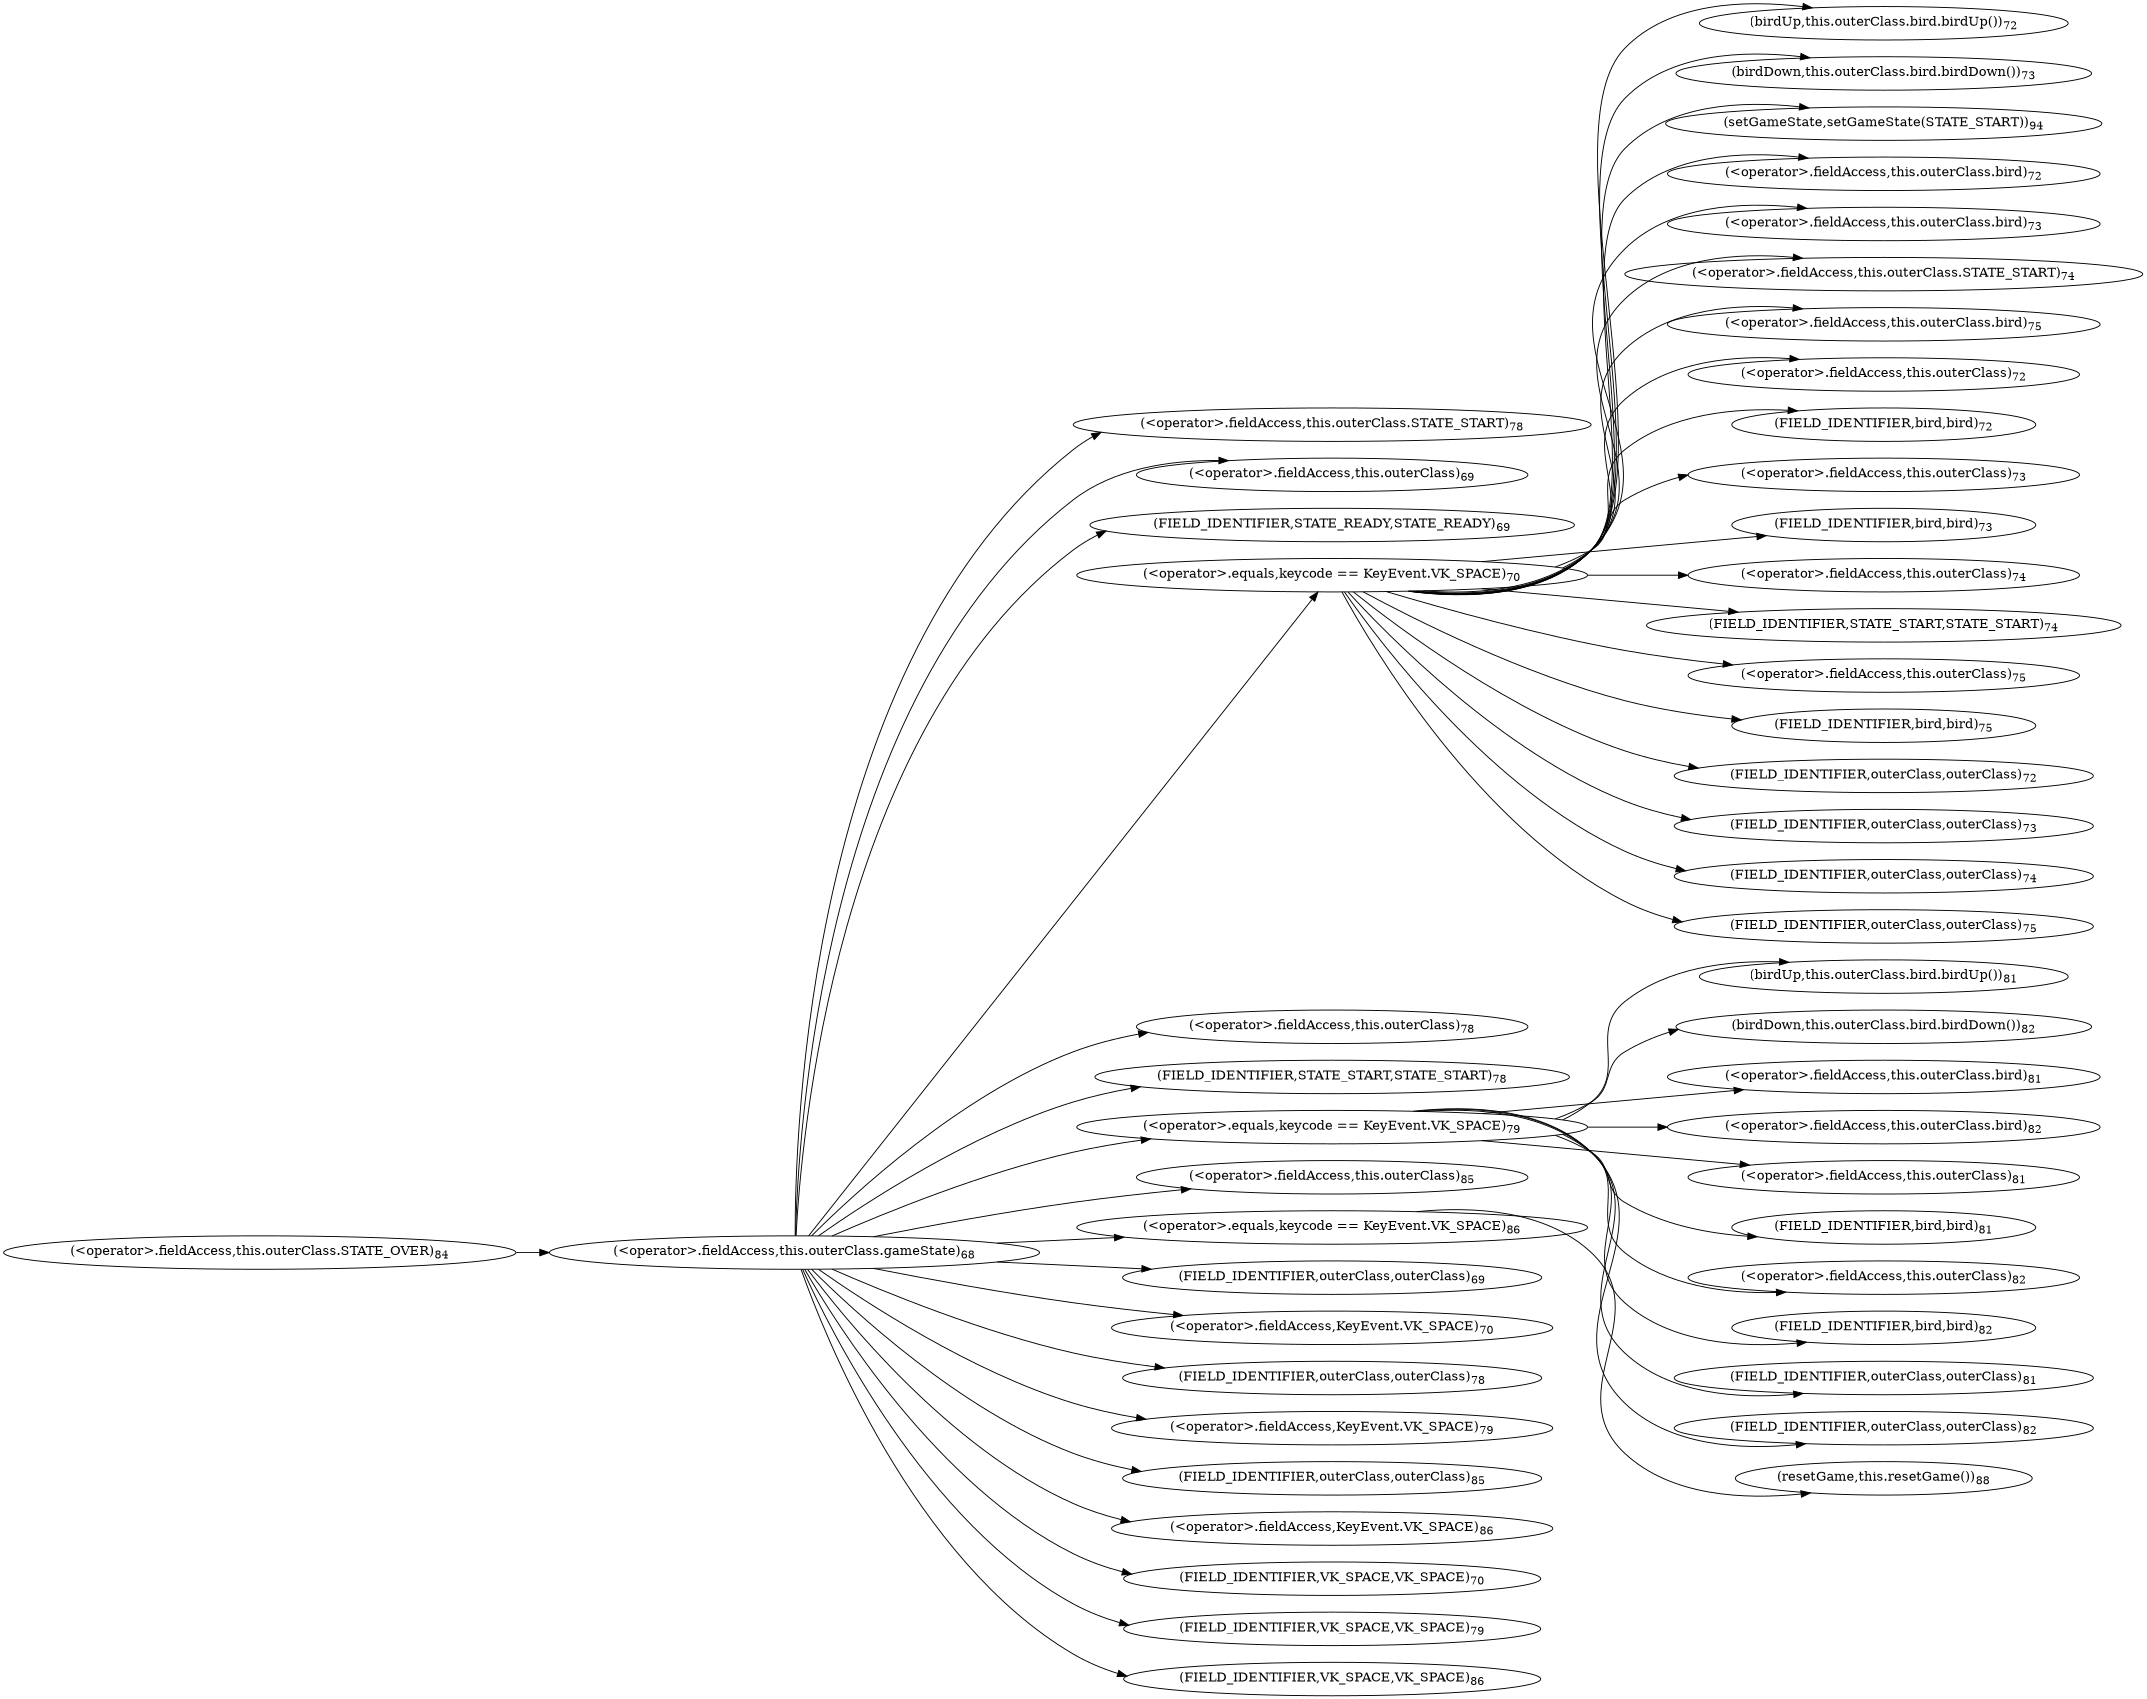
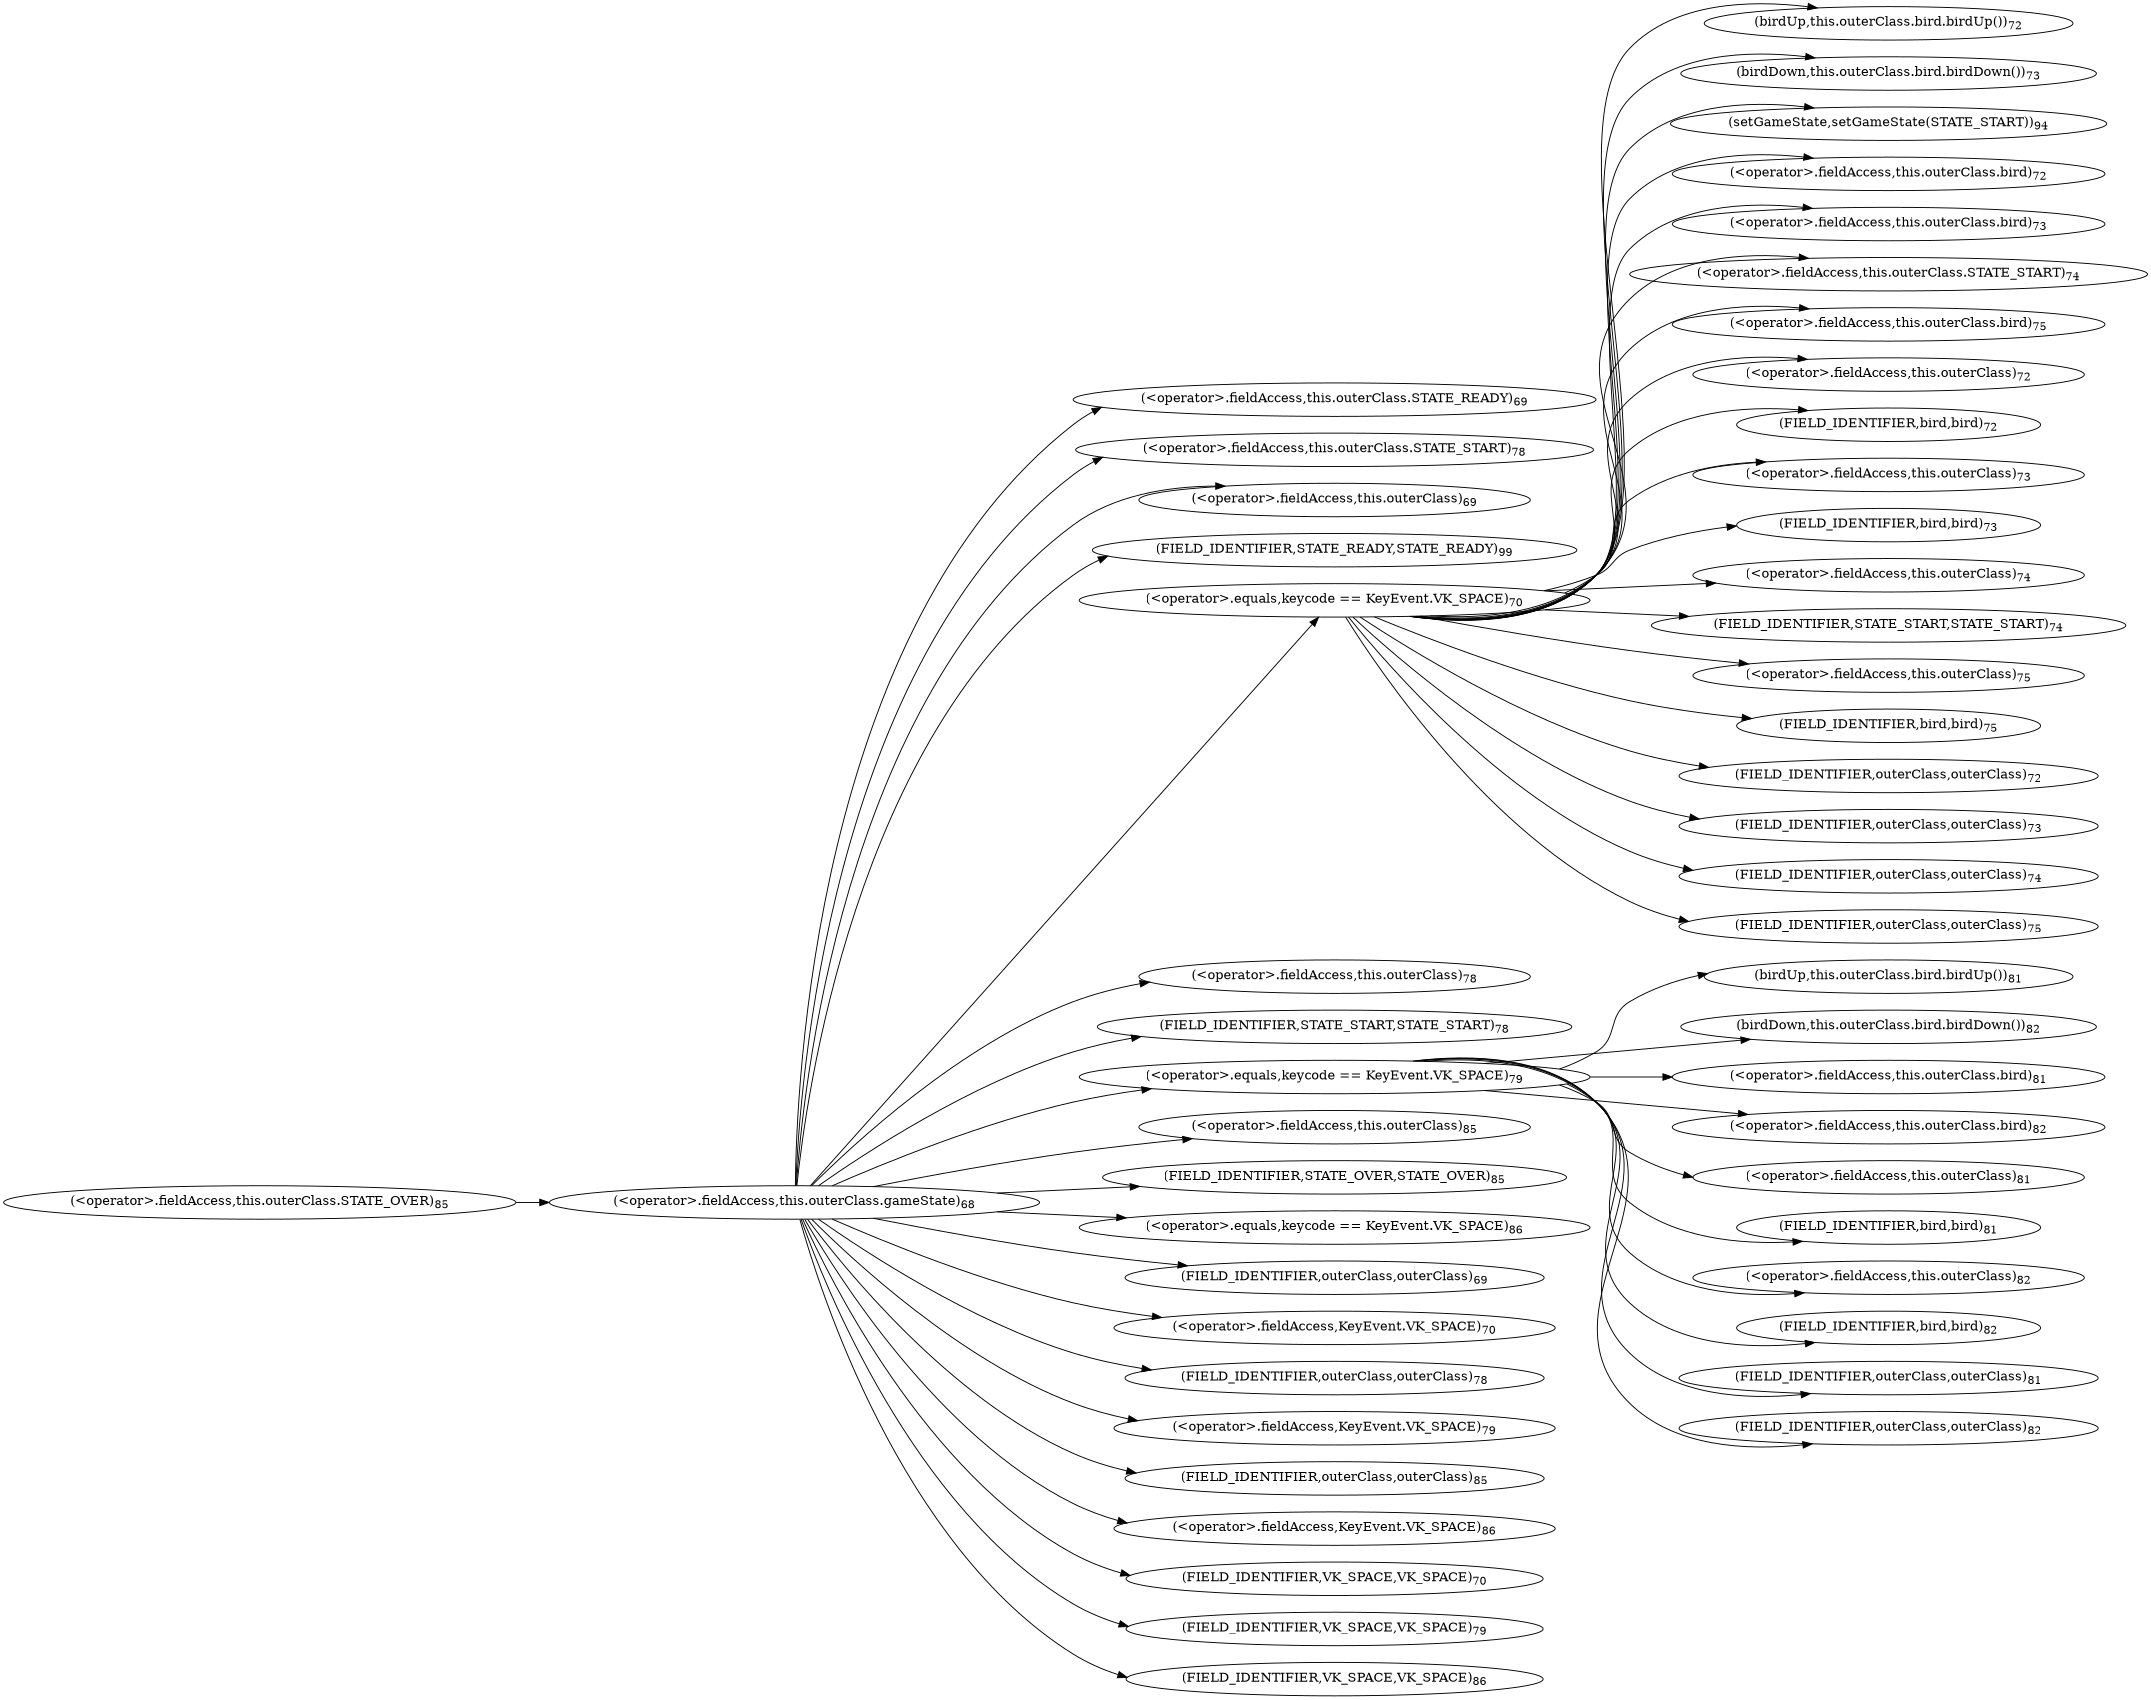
none -> (1335, 400)
(1504, 524) -> (1506, 549)
none -> (1335, 1177)
(442, 1251) -> (442, 1201)
(1884, 1478) -> none
